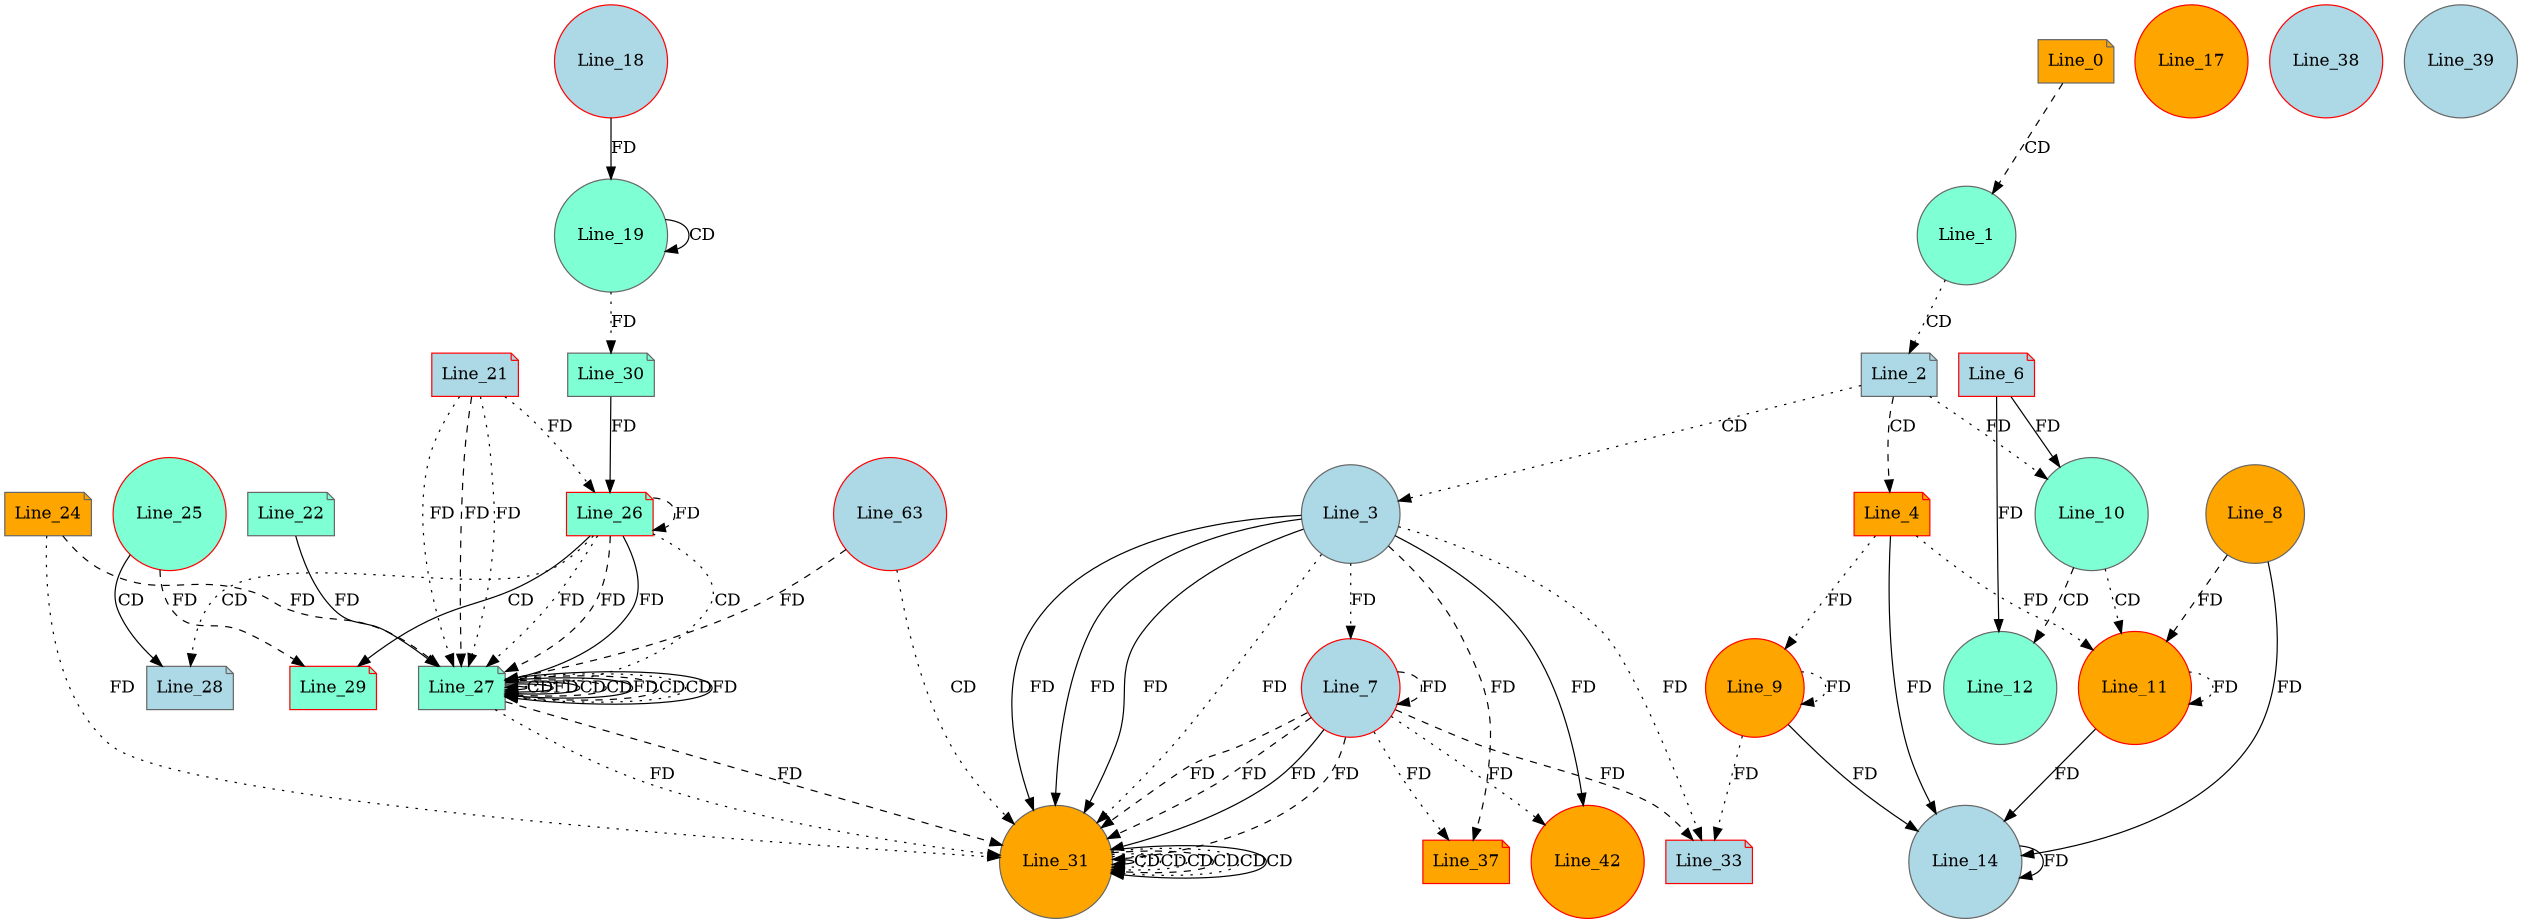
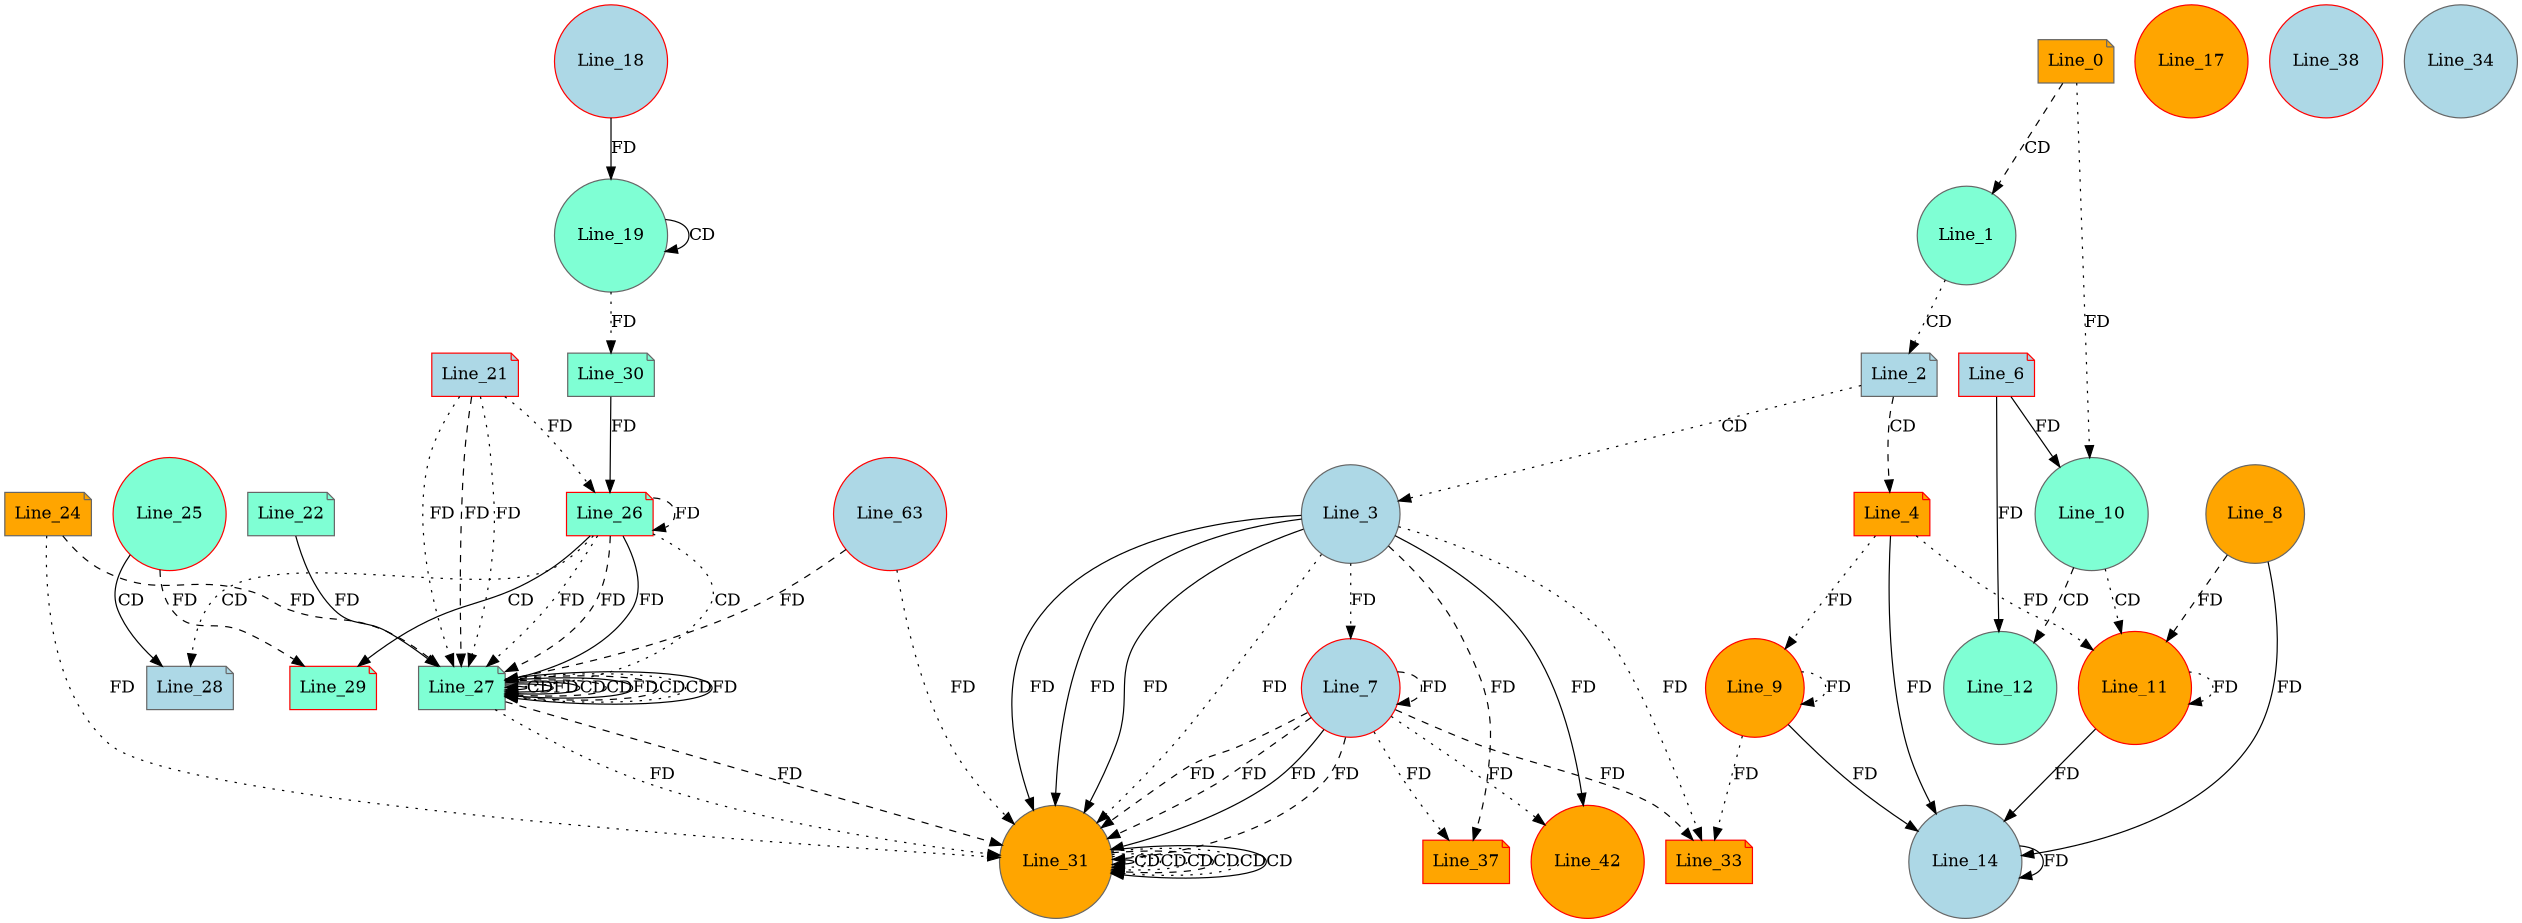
(2461, 61) -> (2461, 61)
(1984, 433) -> (2083, 264)
(963, 688) -> (963, 688)
(1709, 862) -> (1709, 862)
